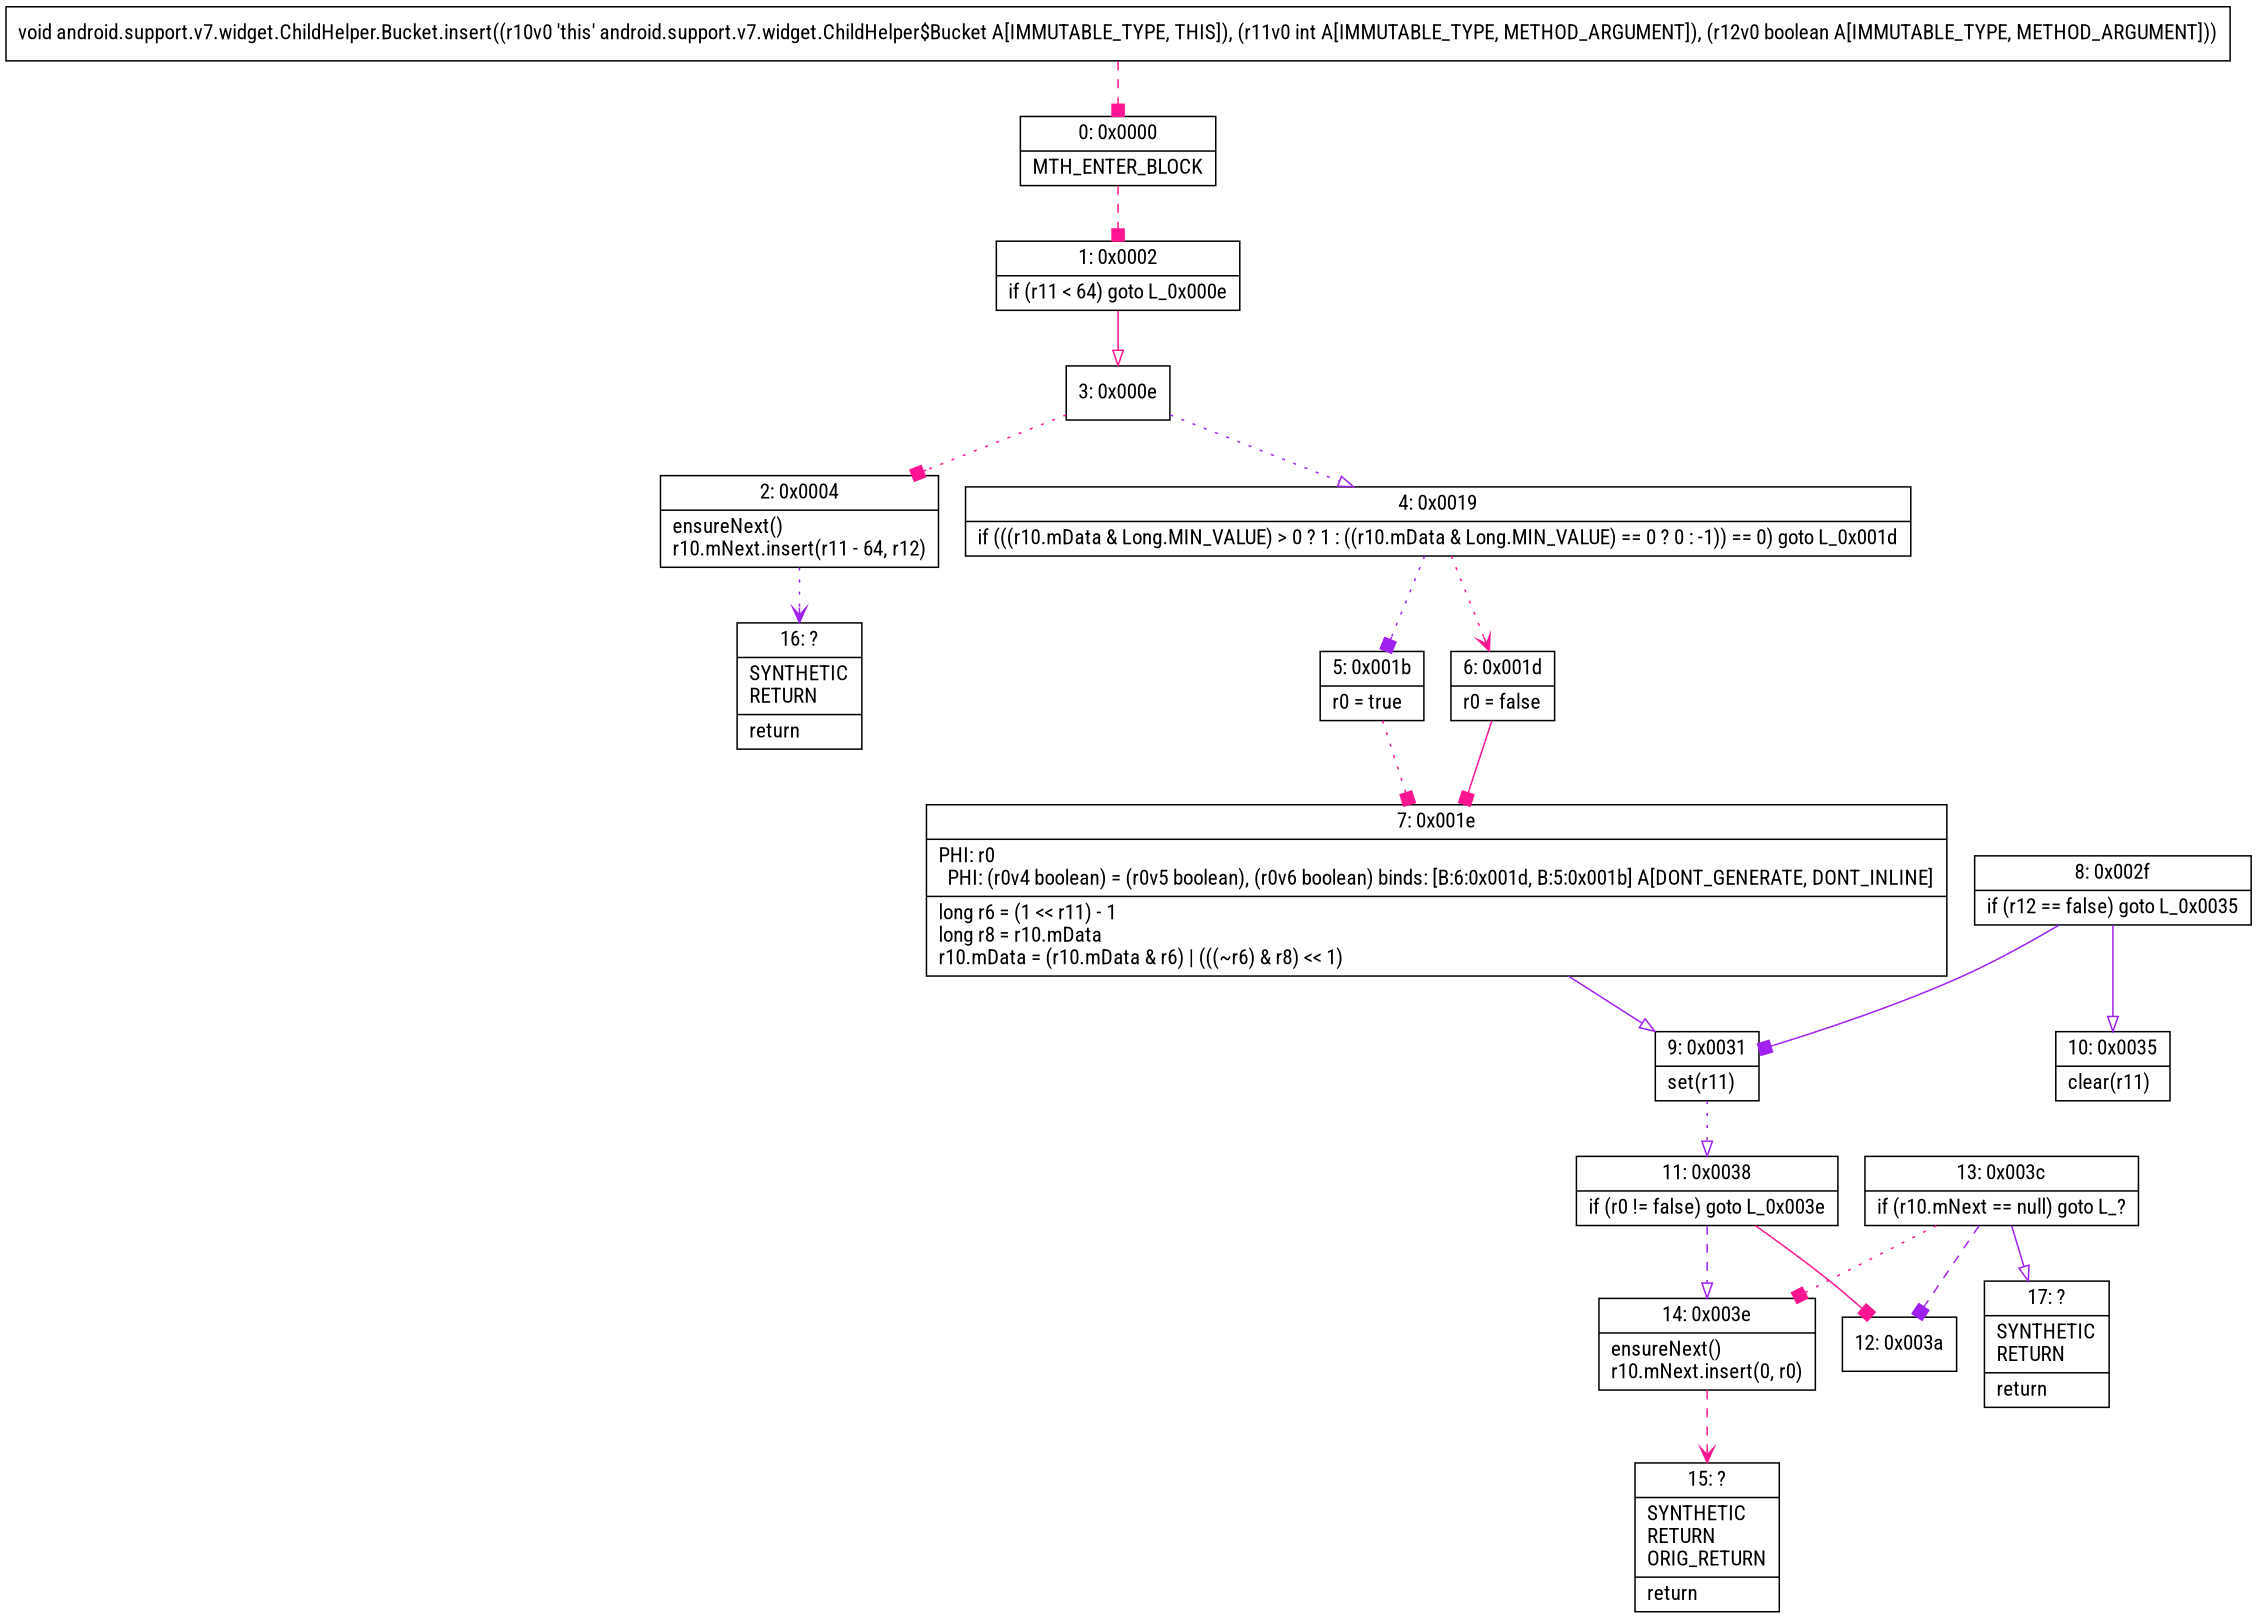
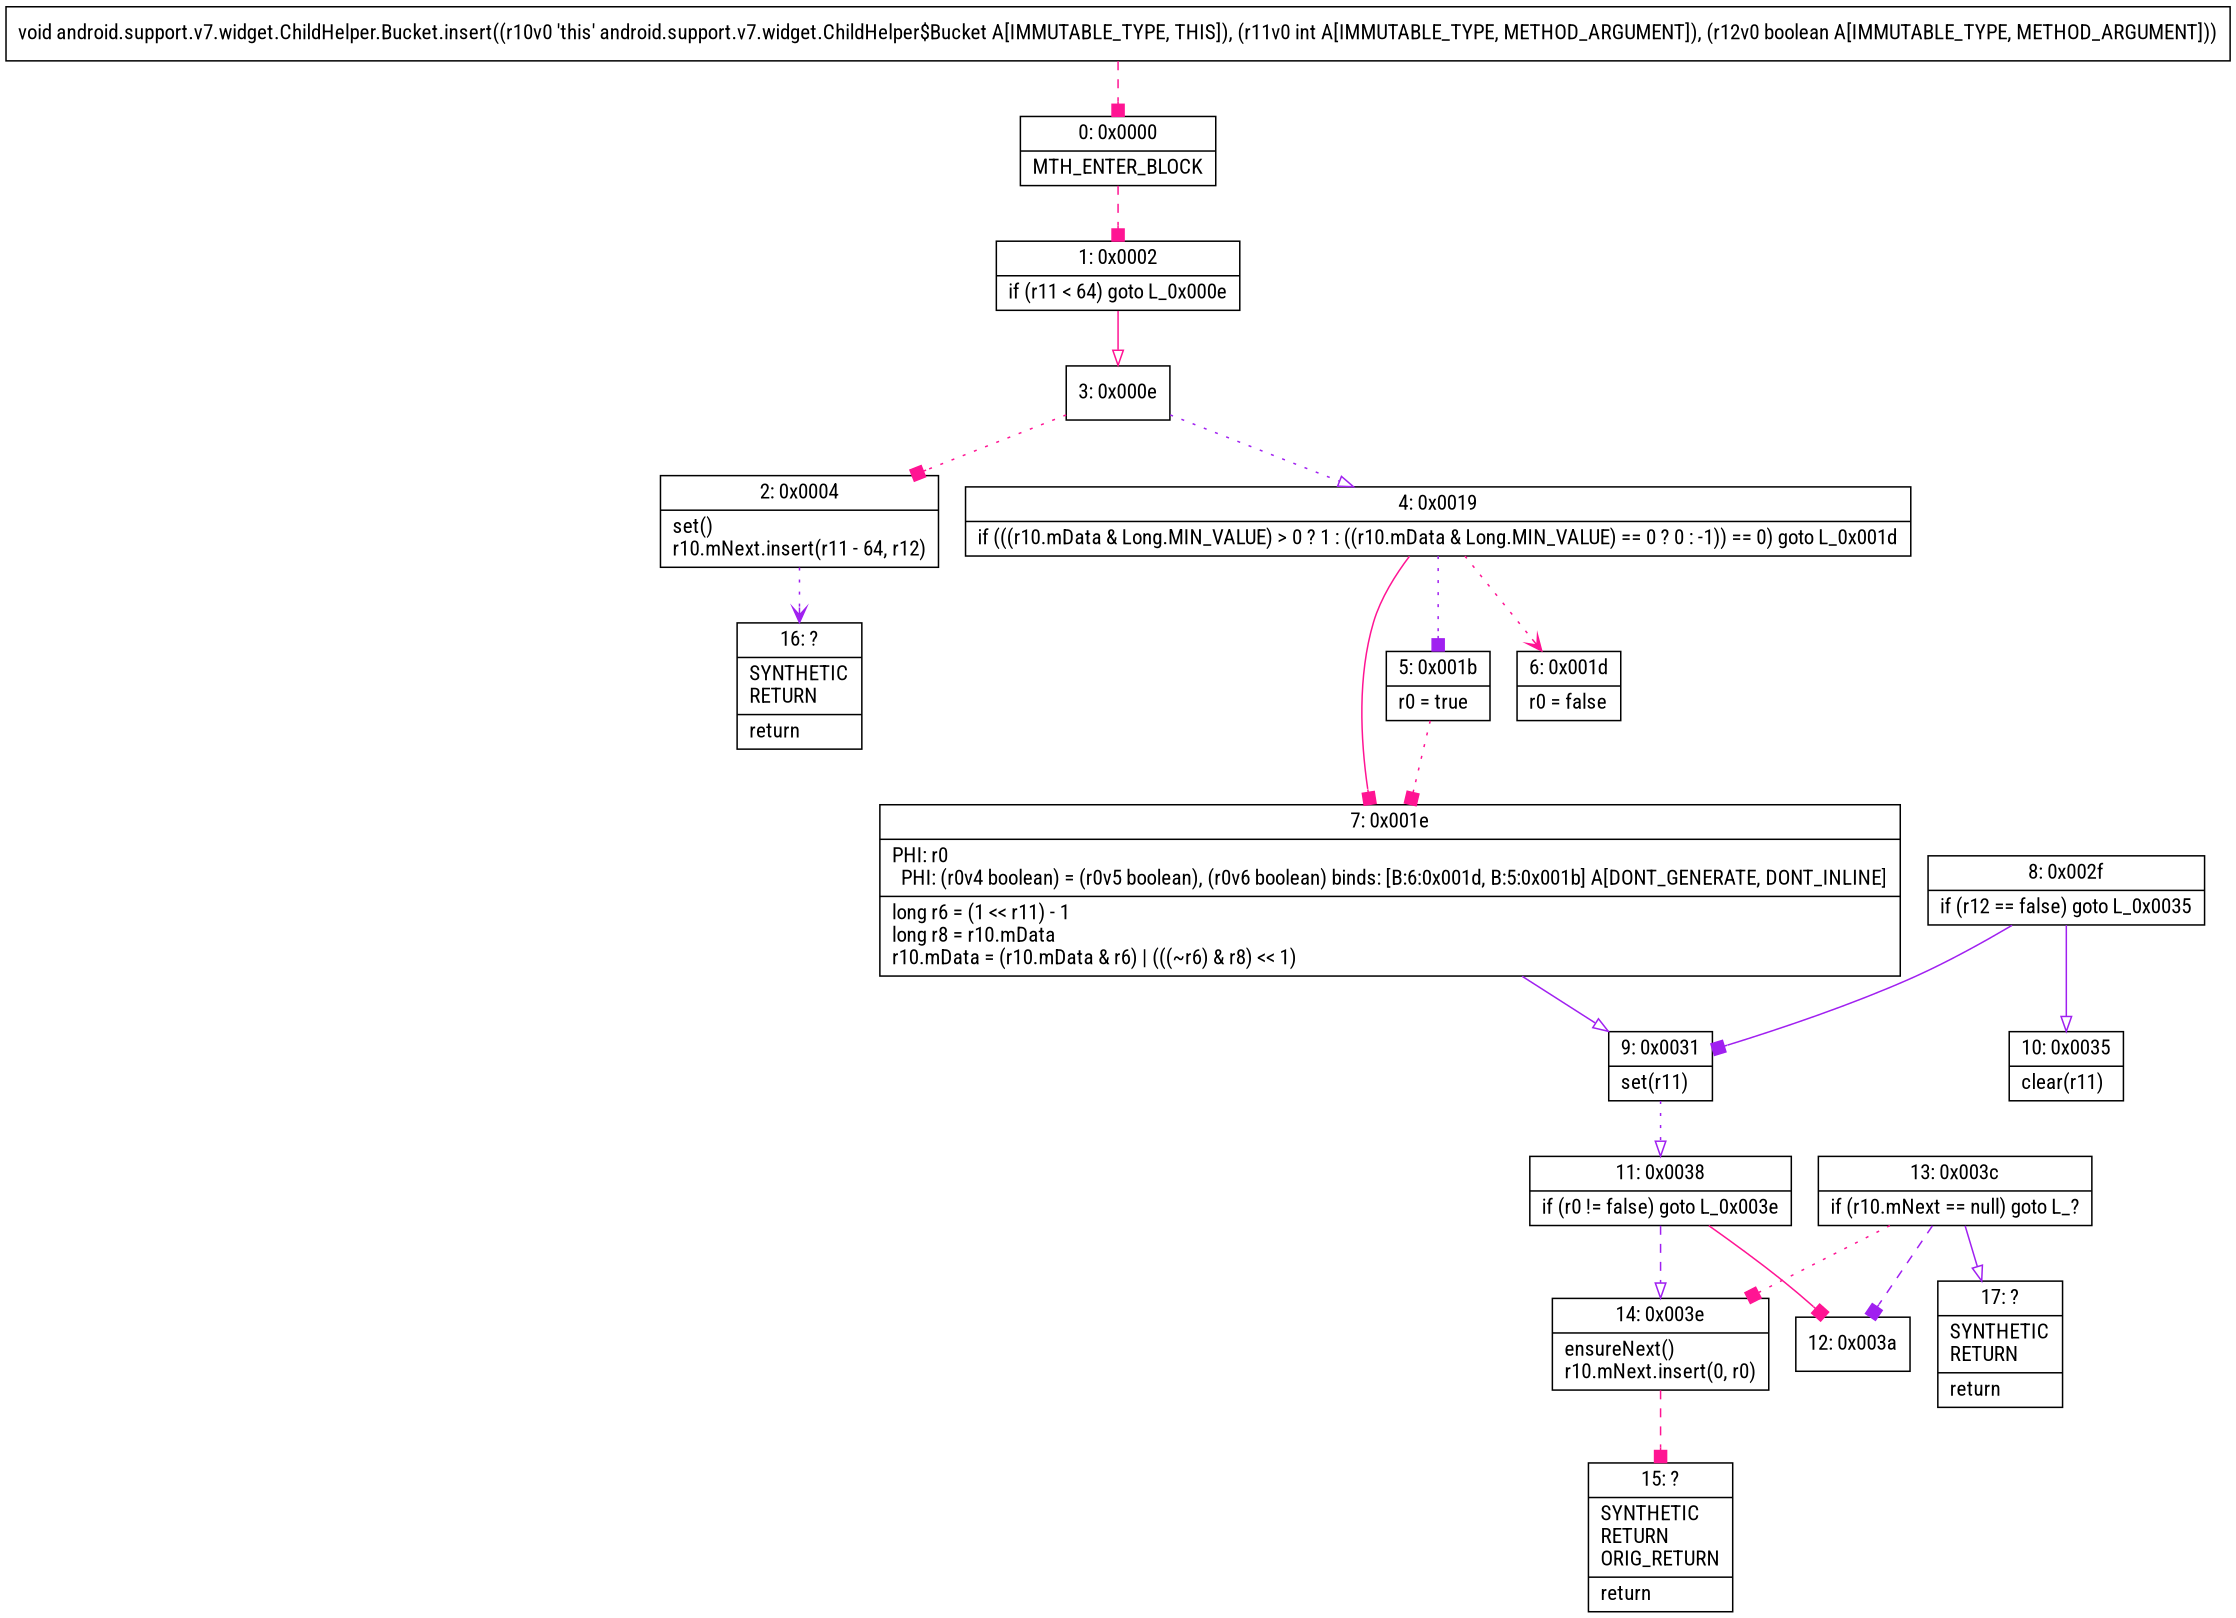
(728, 527) -> (694, 527)
(1481, 755) -> (1364, 668)
(1707, 1419) -> (1661, 1419)
